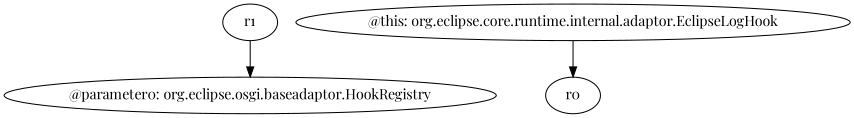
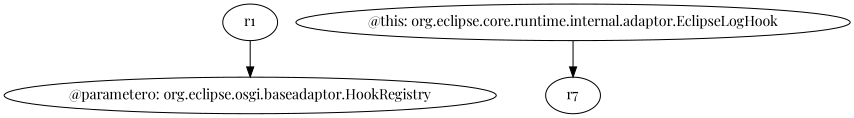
(573, 95) -> (573, 95)
